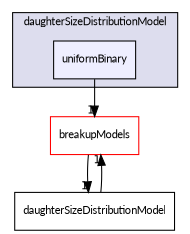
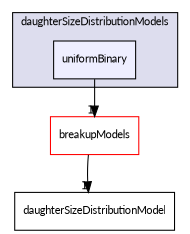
(95, 23) -> (95, 23)
(102, 179) -> none
